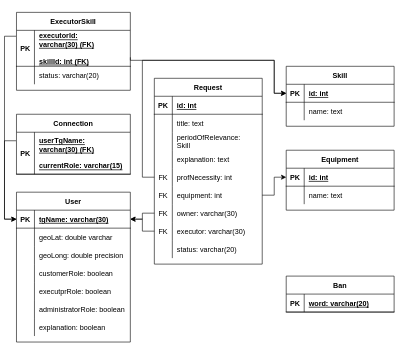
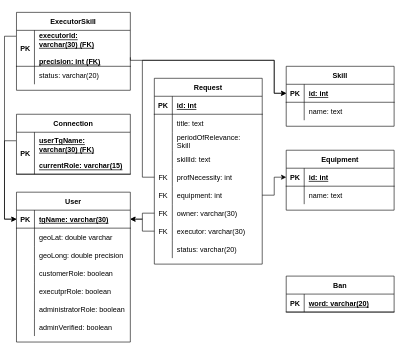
(60, 36) -> (60, 36)
(208, 160) -> (199, 160)
(75, 328) -> (78, 328)
